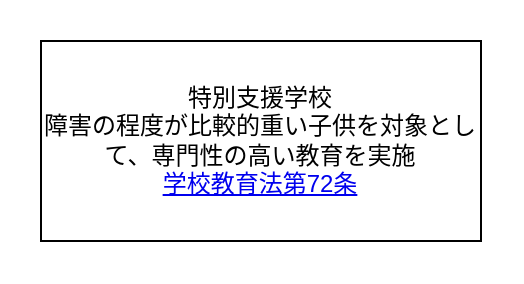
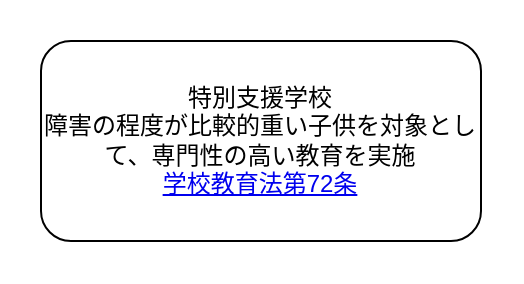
(261, 141) -> (261, 141)
